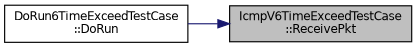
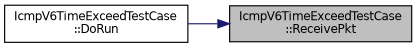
(96, 24) -> (96, 24)
